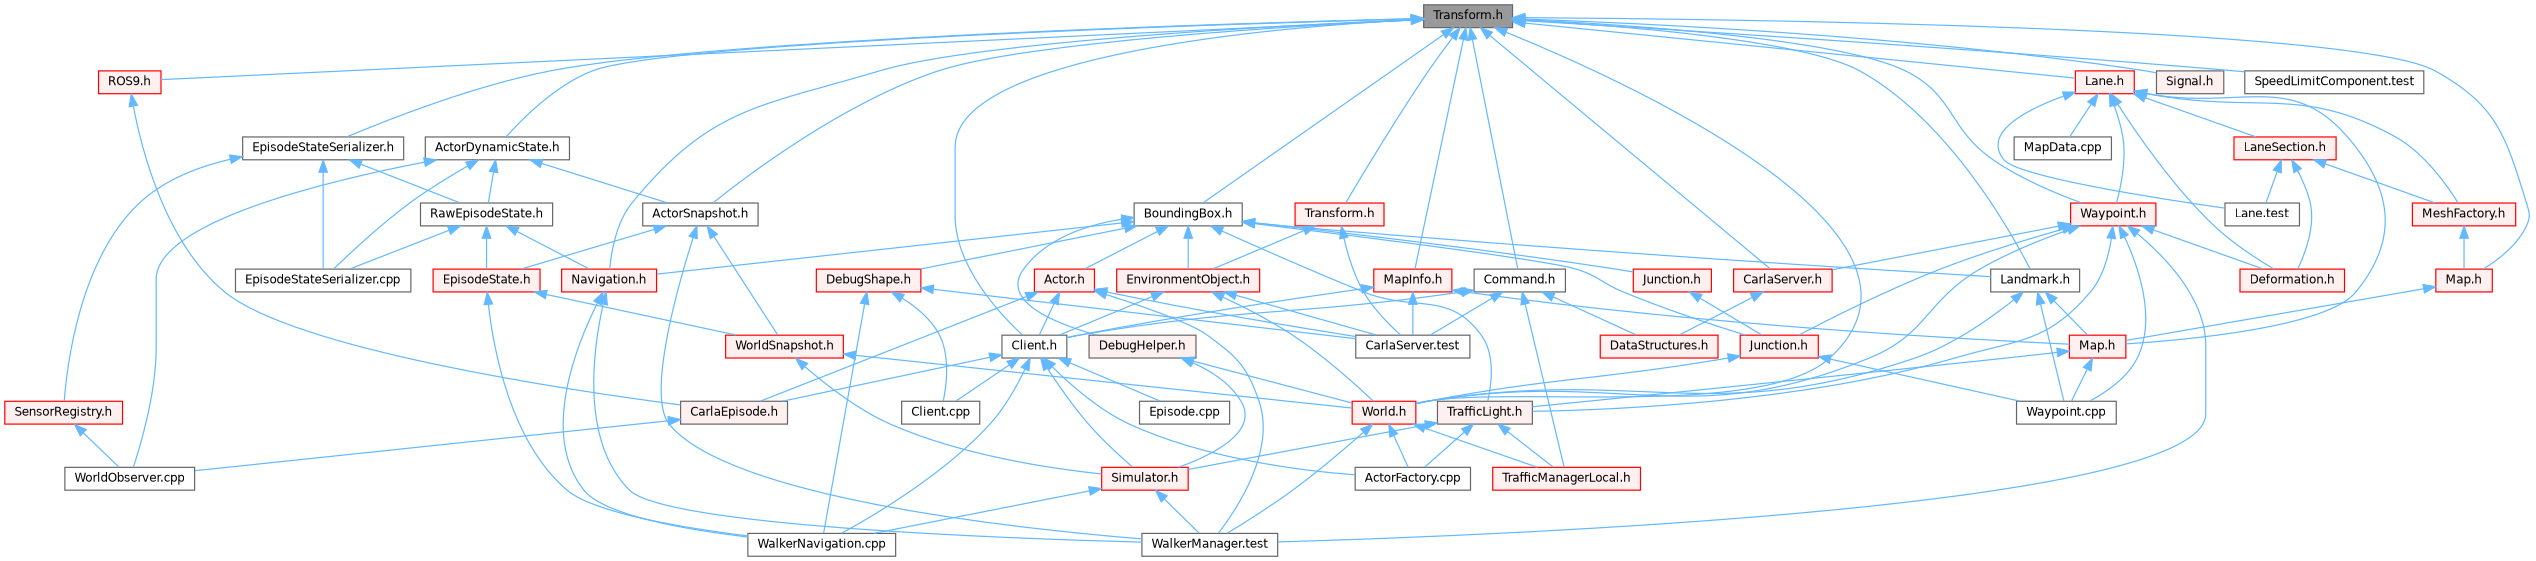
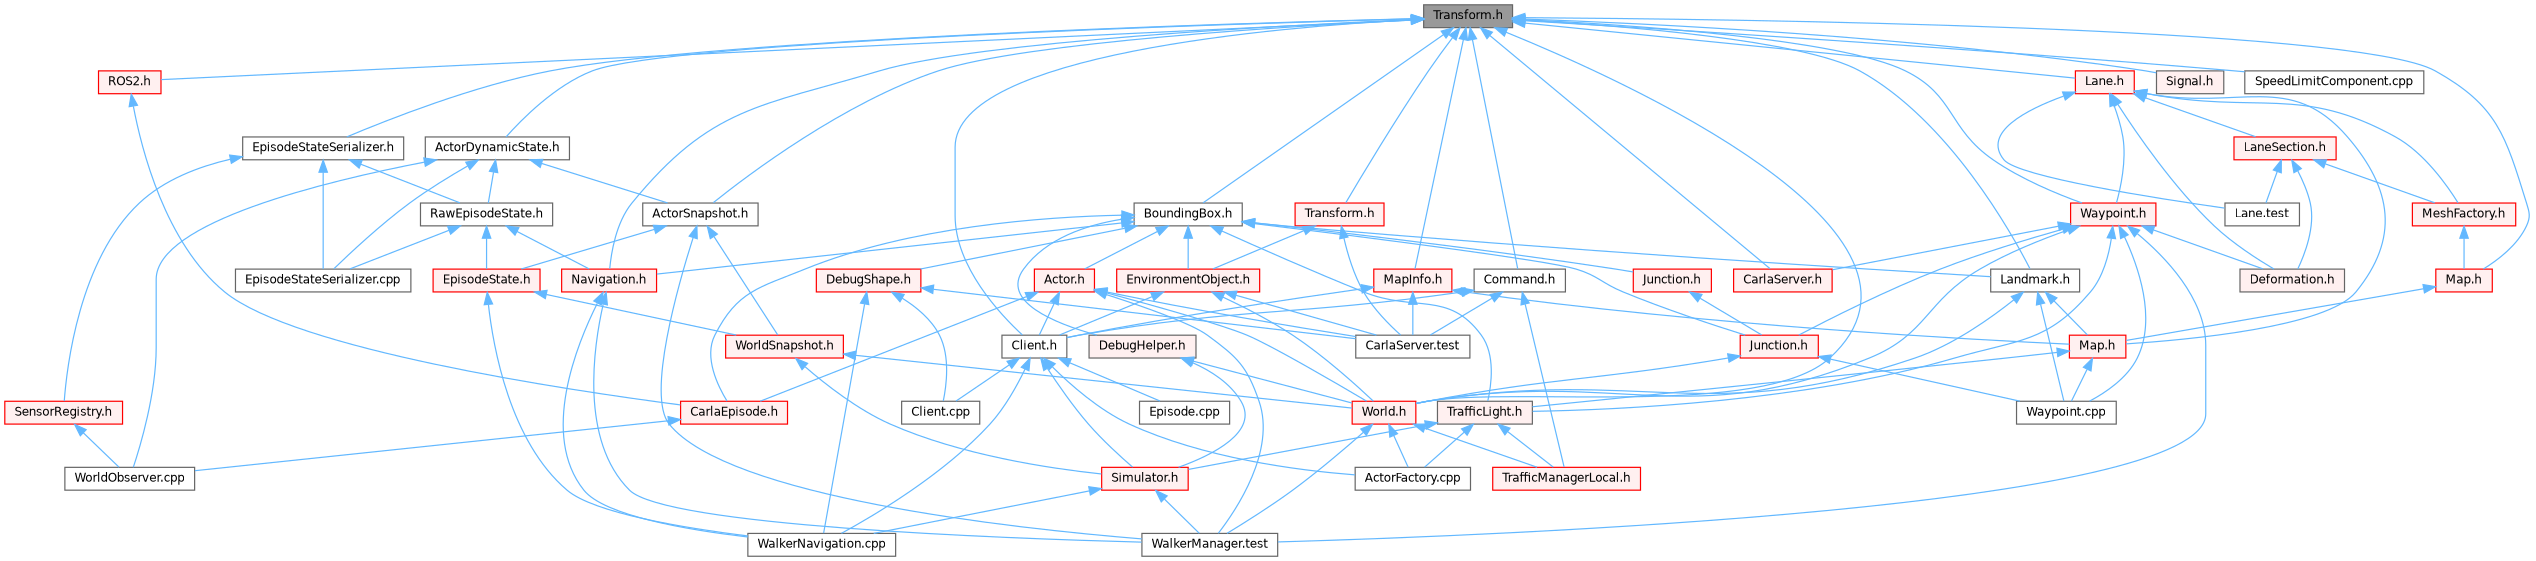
(130, 82) -> (130, 82)
(2334, 82) -> (2334, 82)
(2063, 148) -> none
(2292, 281) -> (2292, 281)
none -> (1242, 333)
(1659, 347) -> none
(886, 379) -> (907, 239)
(734, 413) -> (734, 413)
